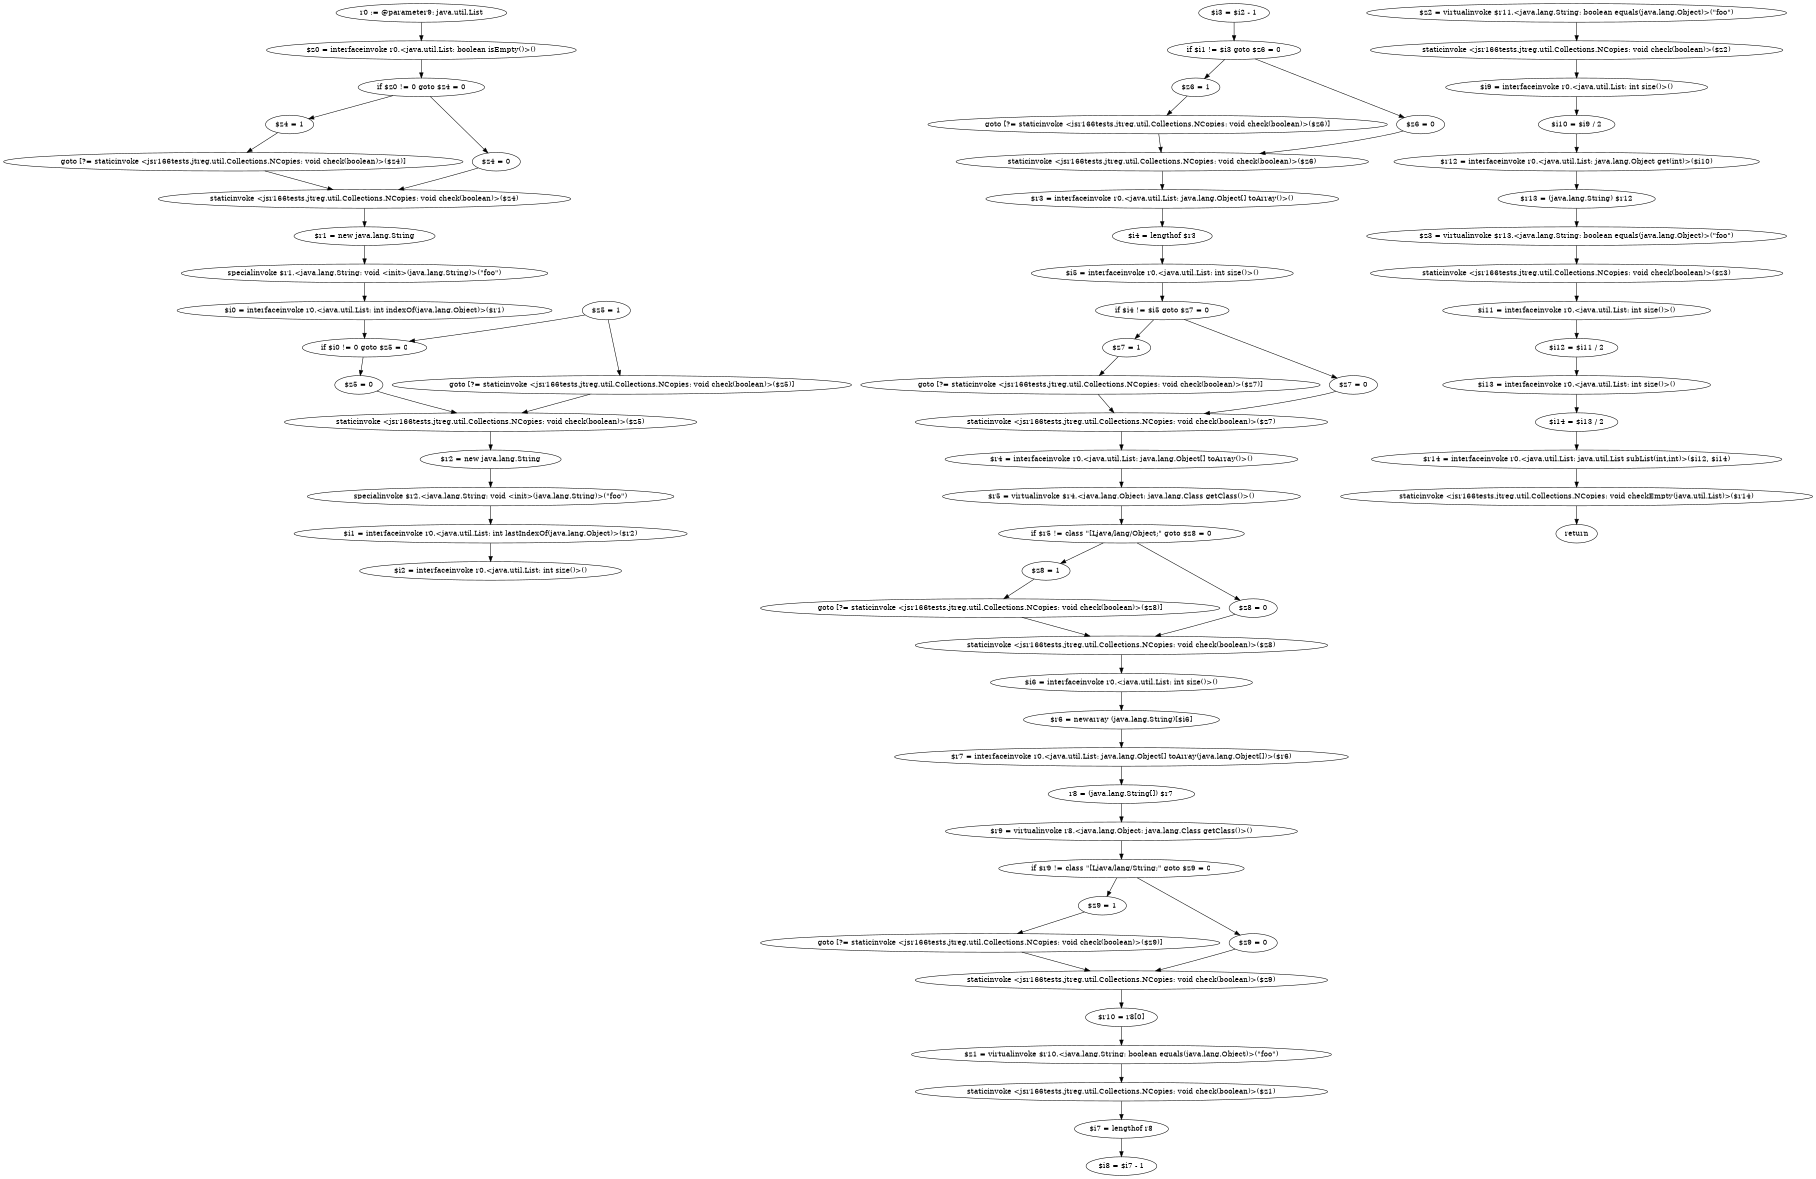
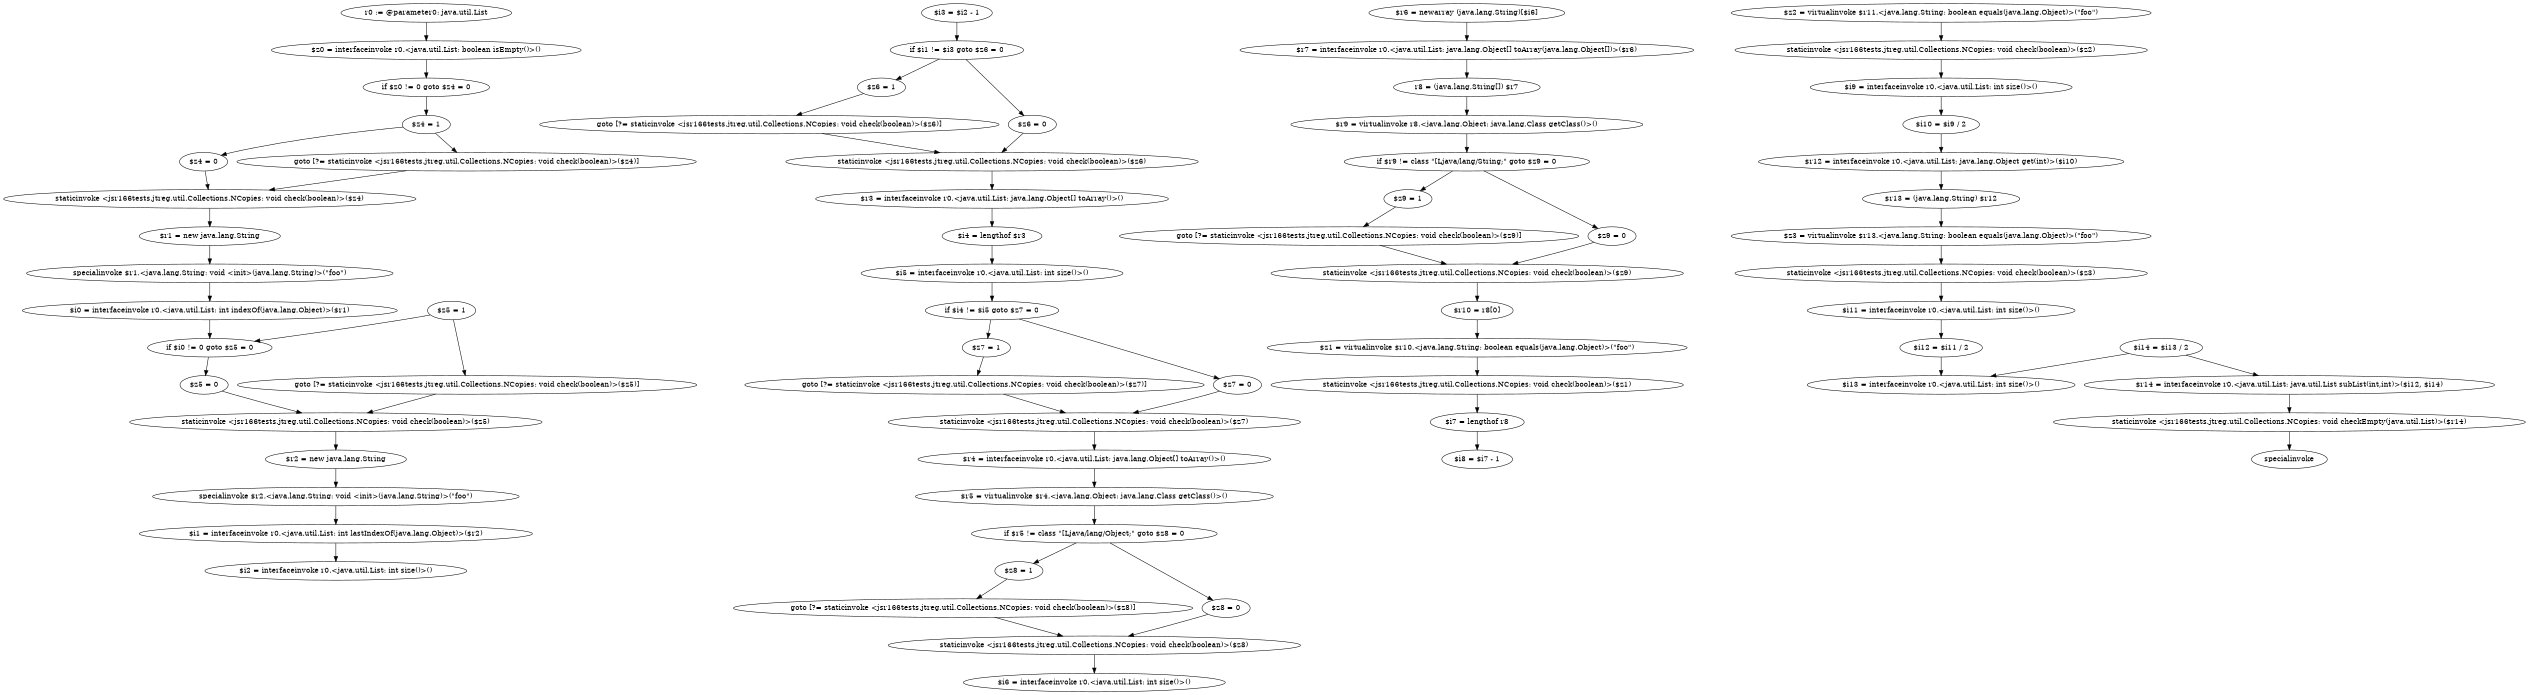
(421, 13) -> (426, 13)
(457, 123) -> (314, 138)
(1577, 401) -> (2063, 364)
(1577, 534) -> (2289, 459)
(1121, 699) -> none
